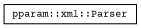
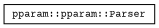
(70, 14) -> (79, 14)
